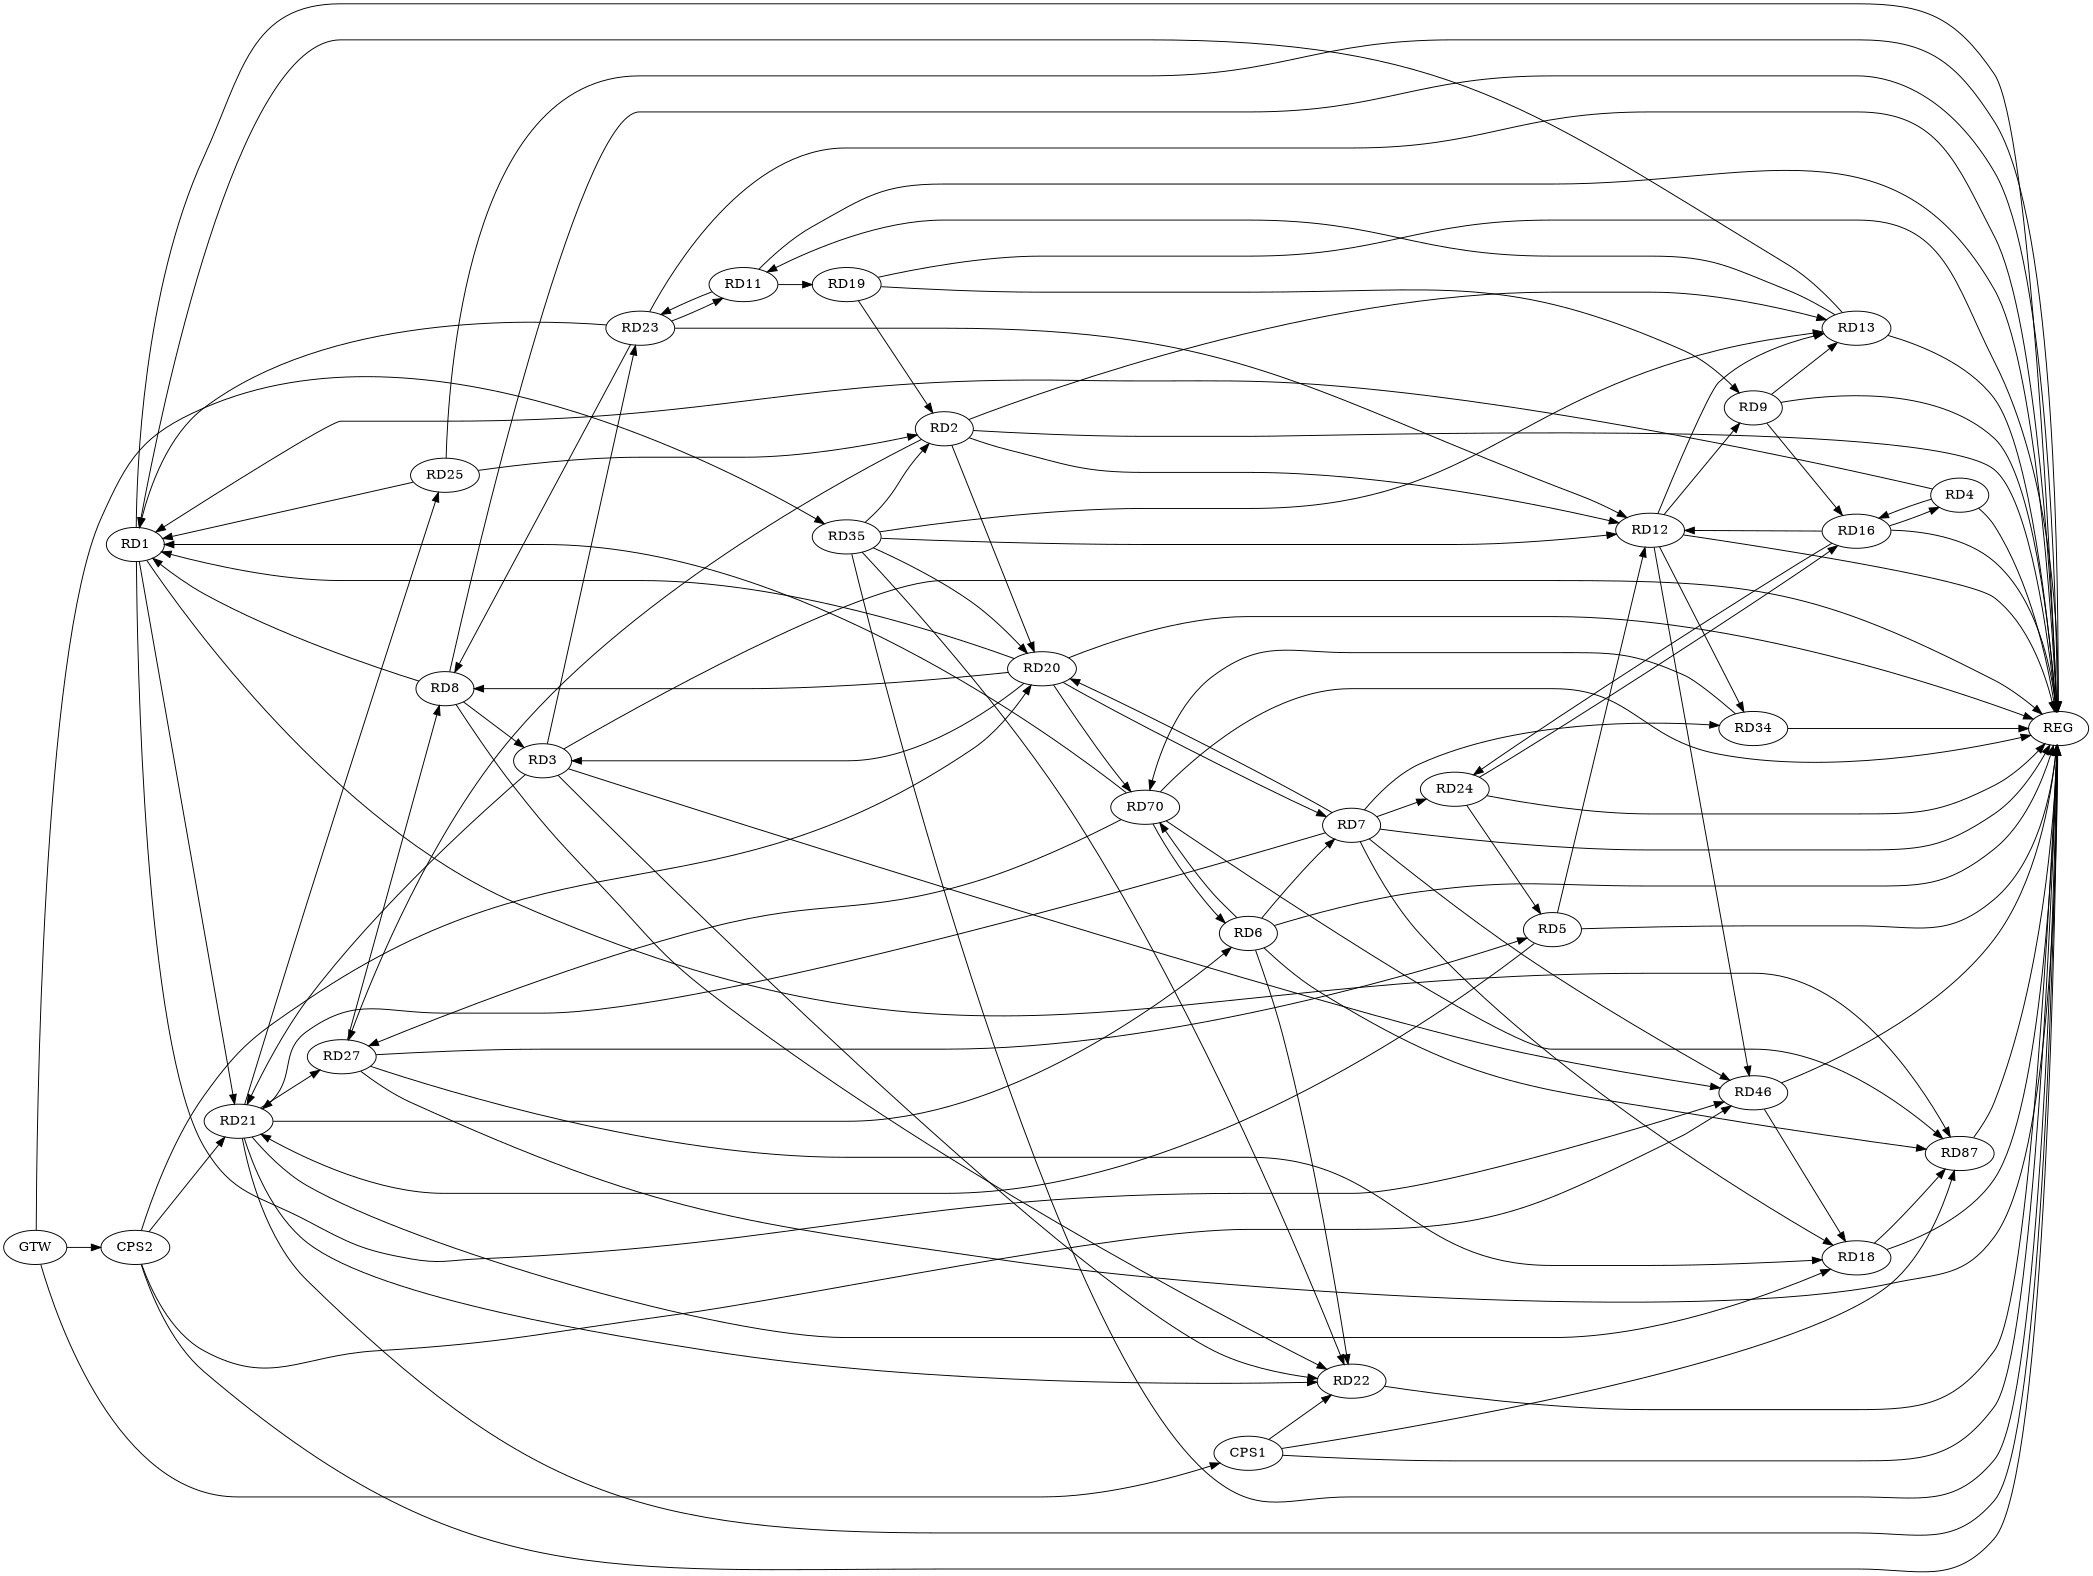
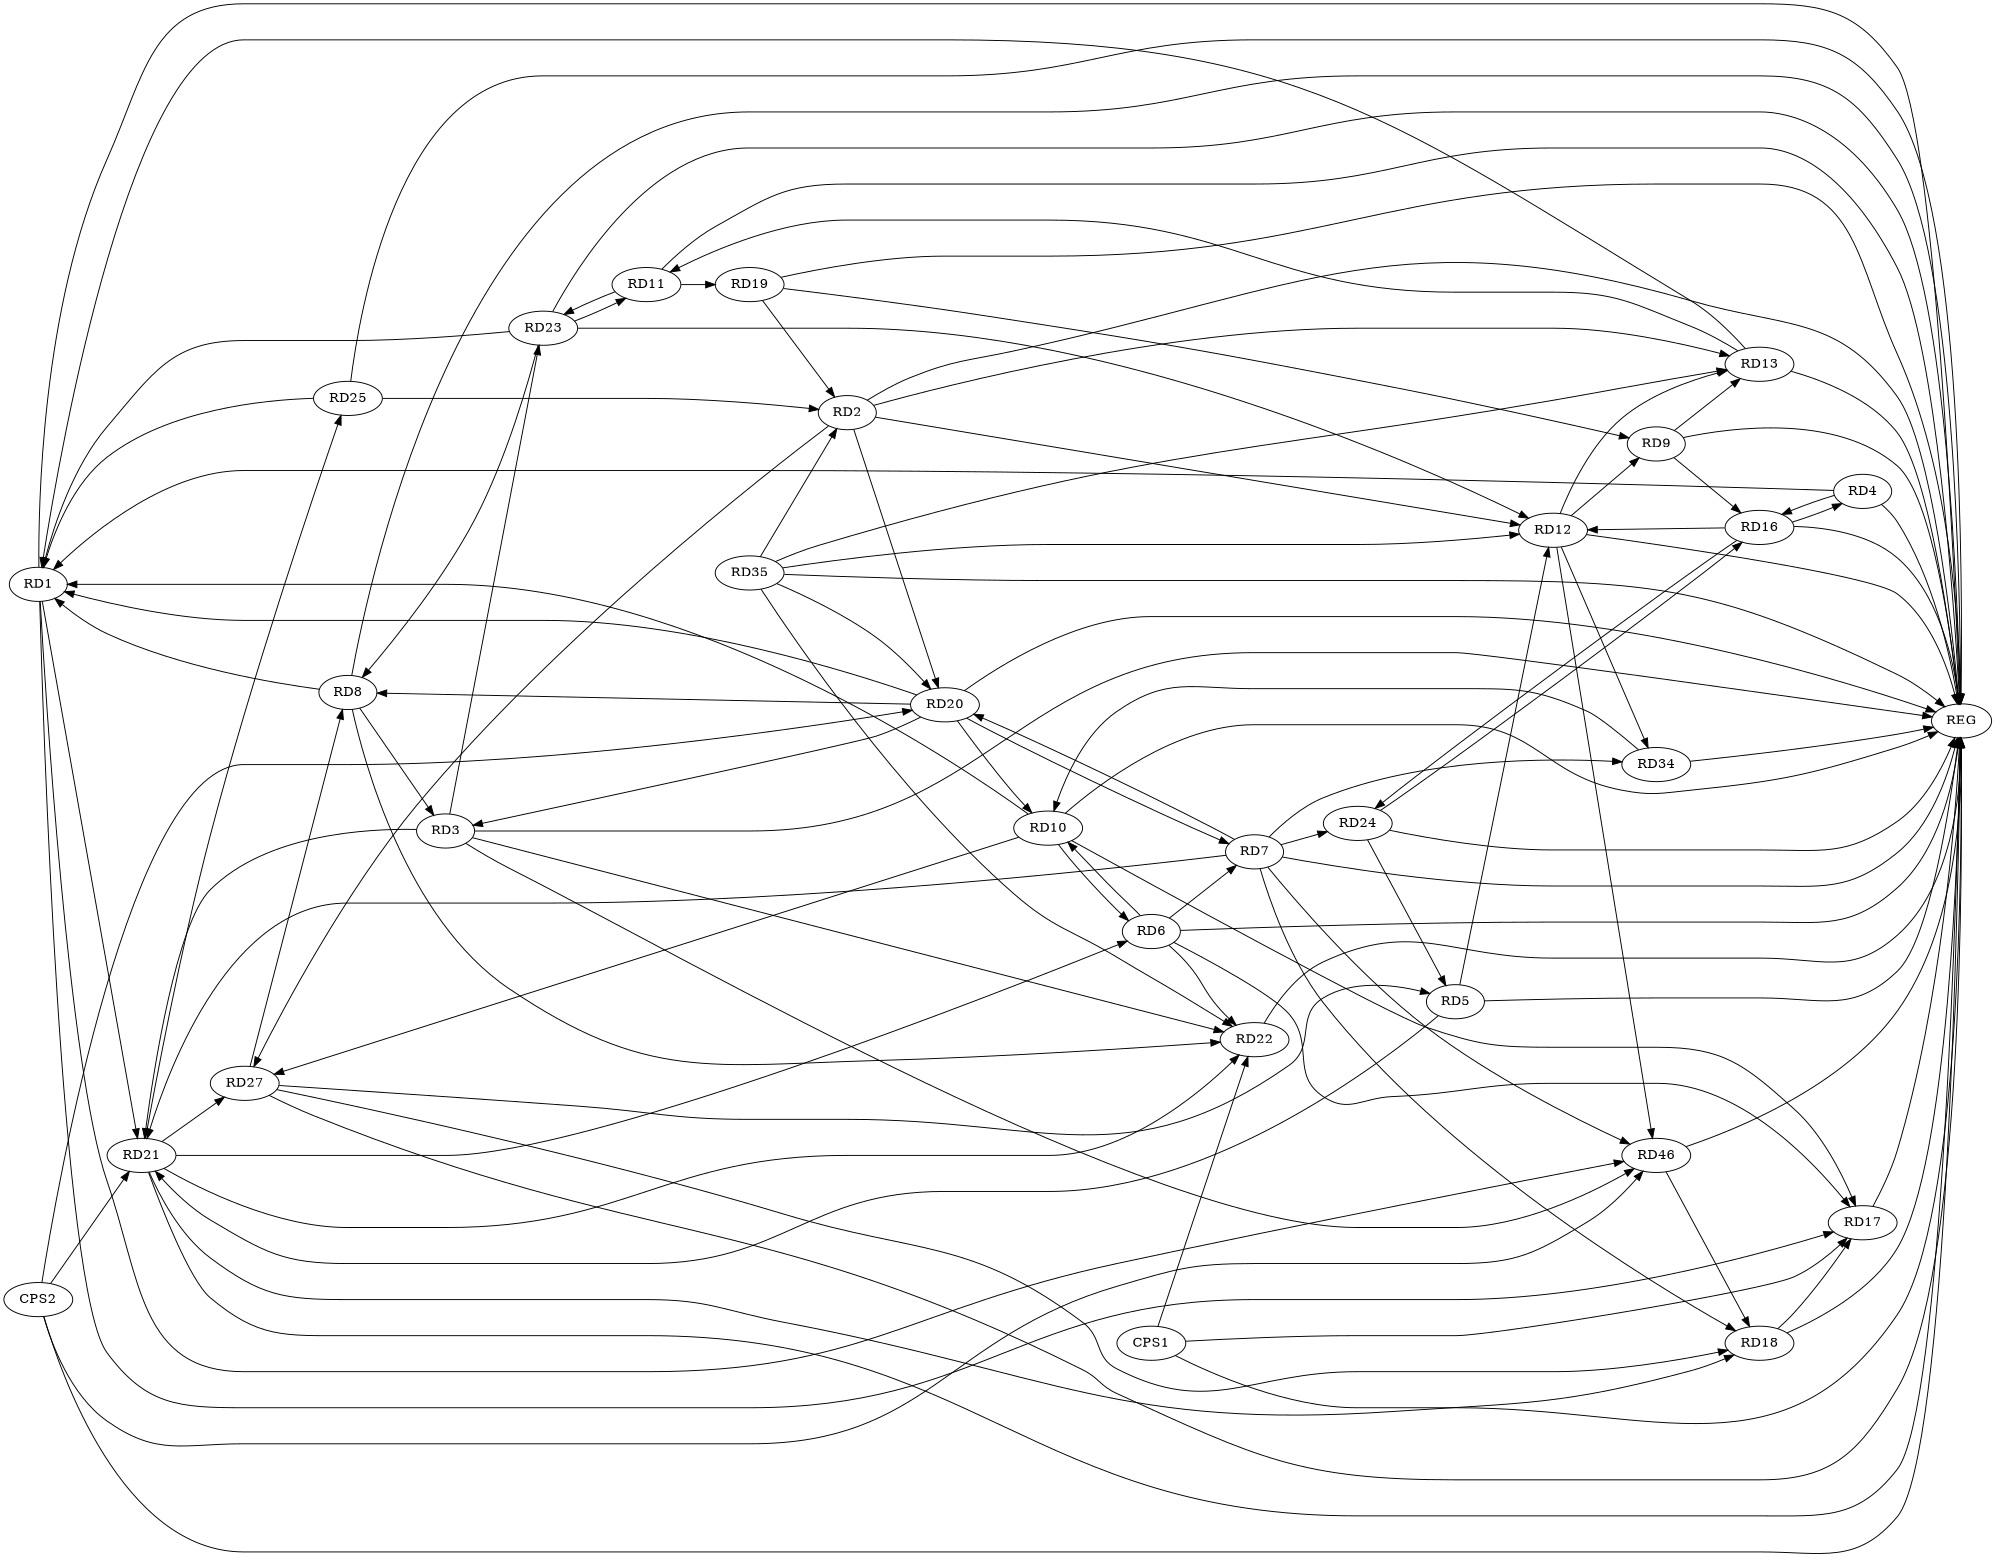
(1145, 807) -> (1048, 828)
(1960, 1154) -> (1863, 1223)
(35, 1247) -> none
